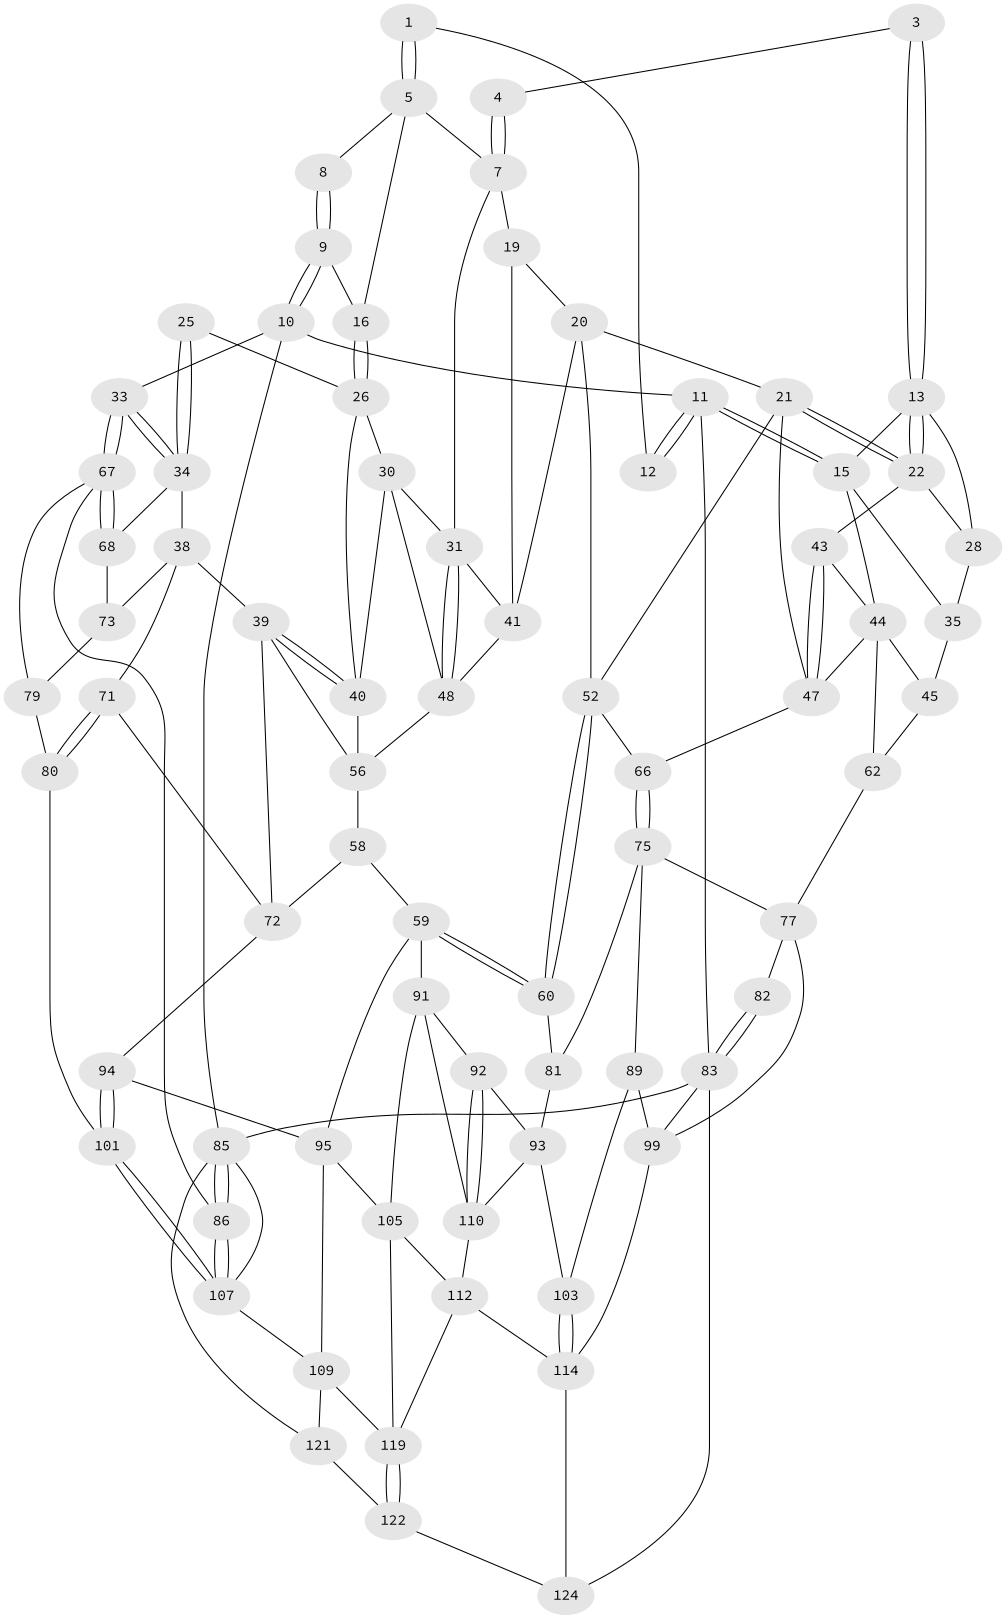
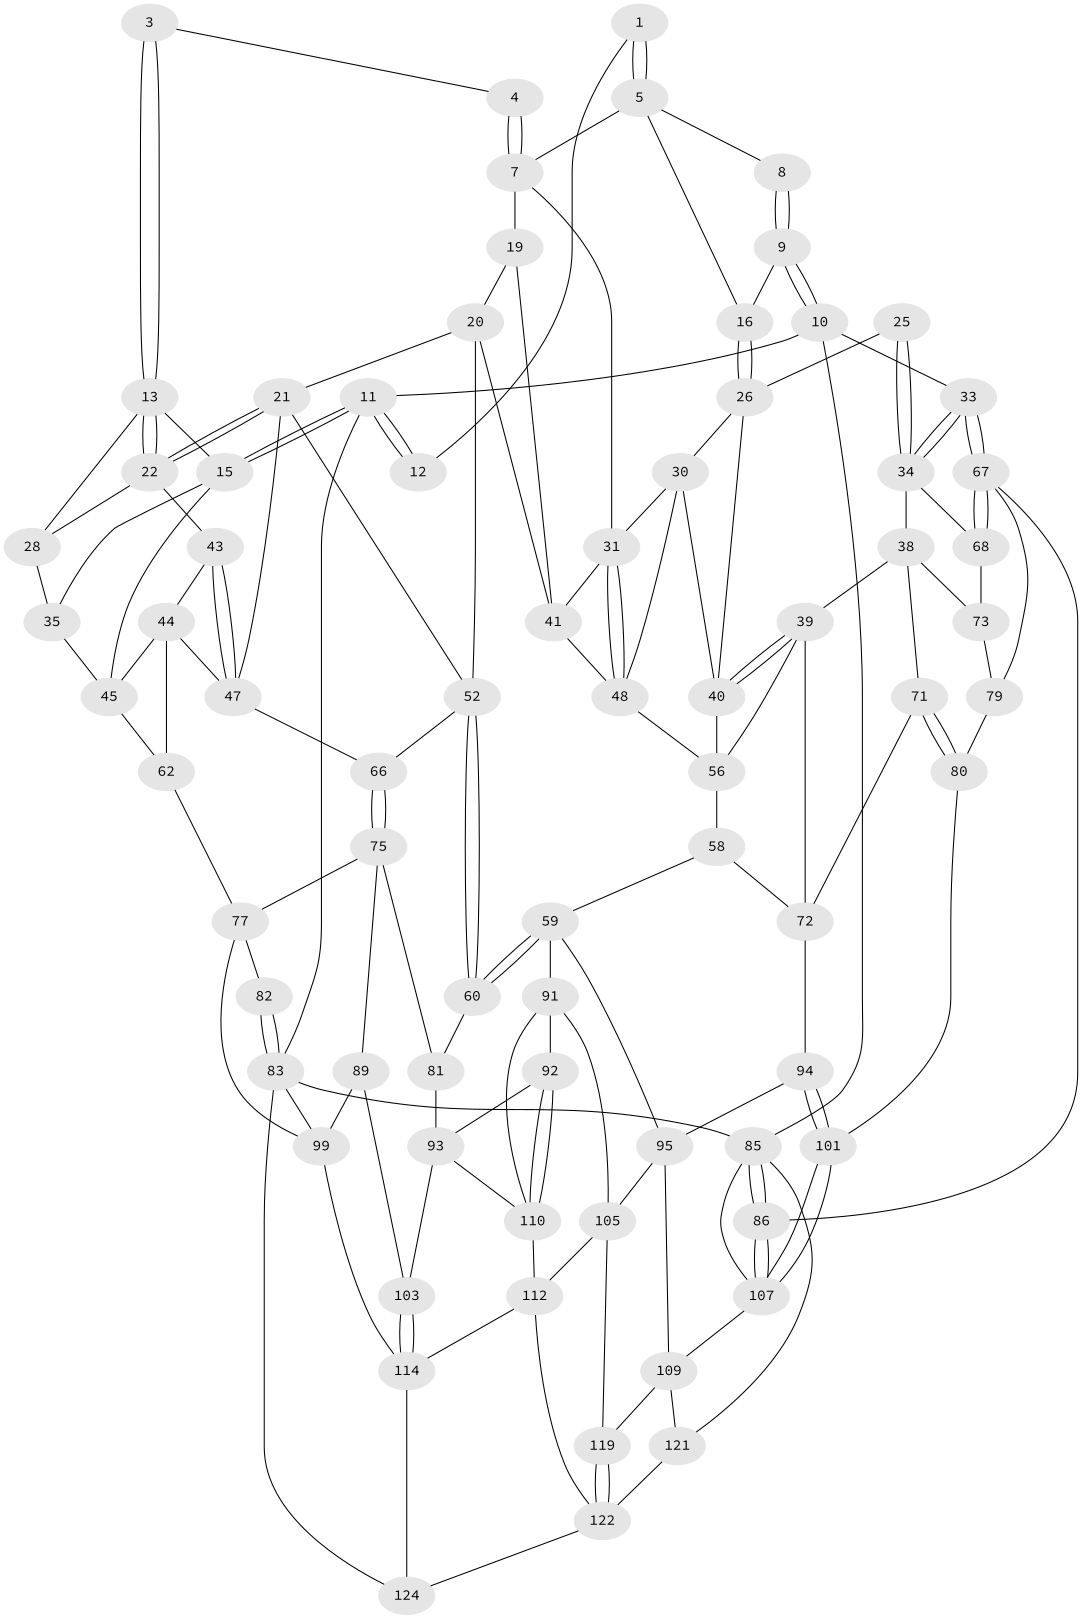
(862, 547) -> (144, 575)
(426, 1371) -> (549, 1414)
